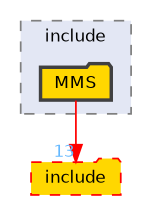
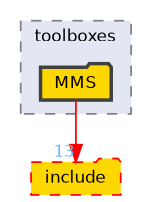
(76, 37) -> (76, 37)
